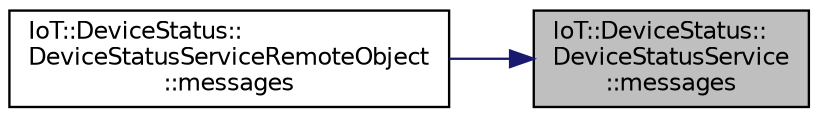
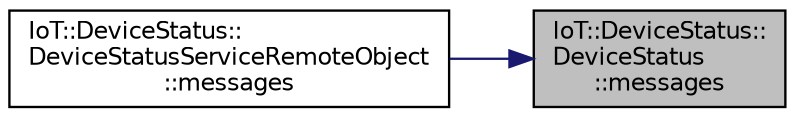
(671, 59) -> (660, 59)
